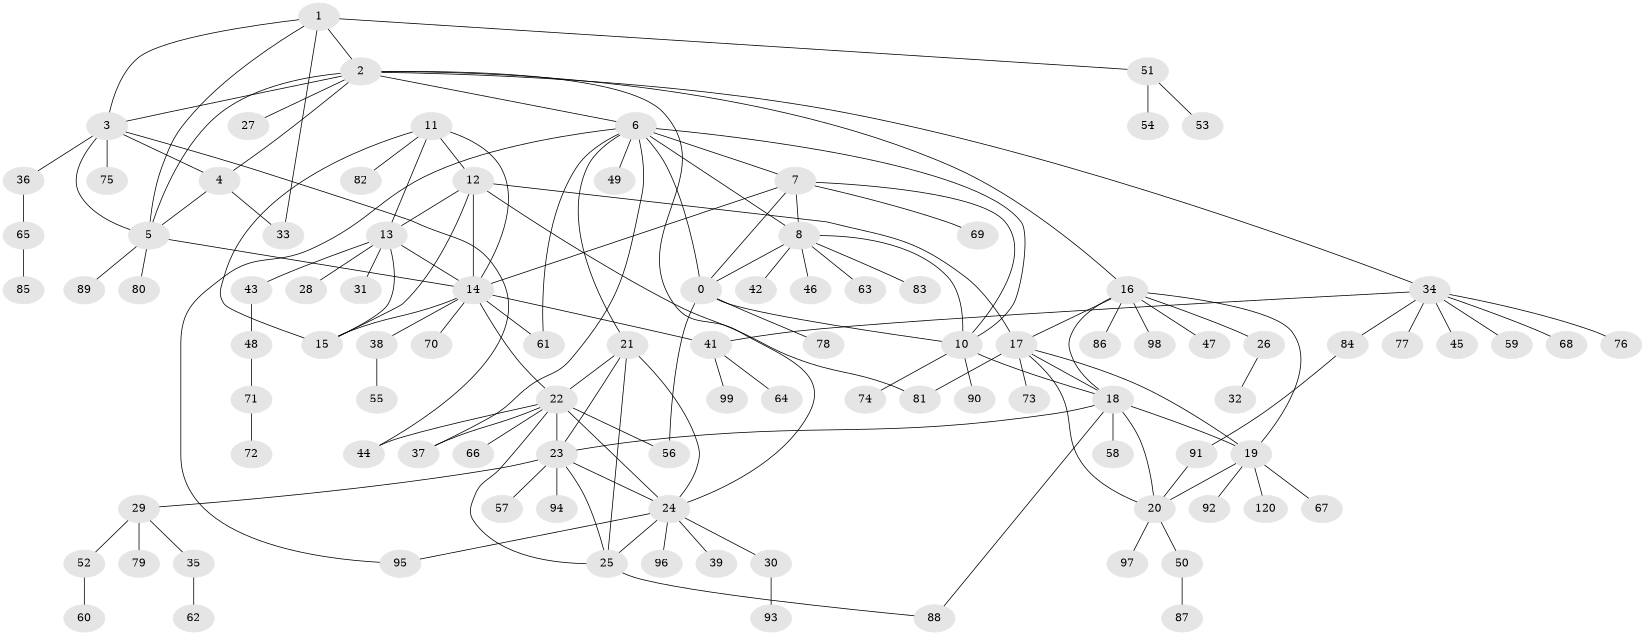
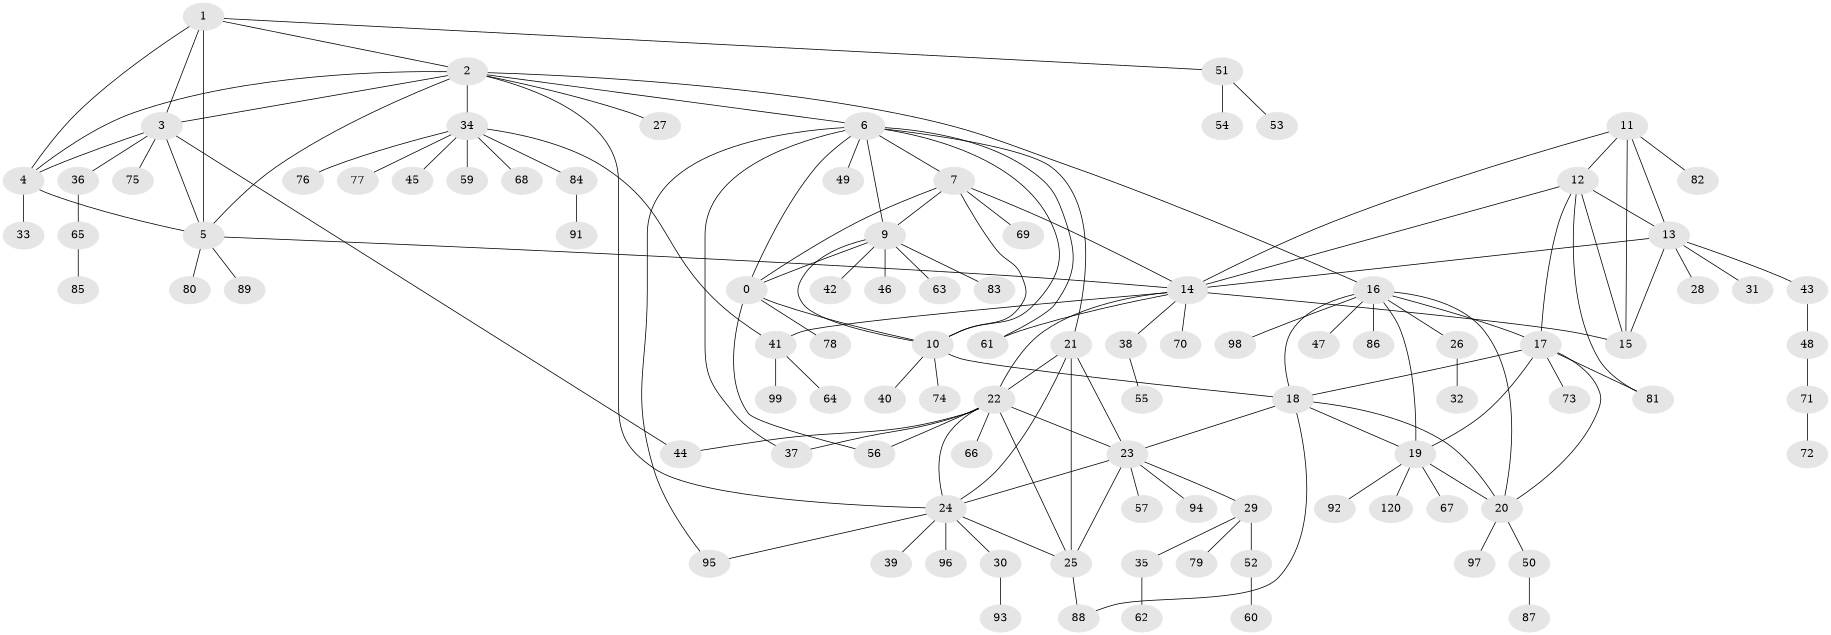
(301, 126) -> (103, 89)
(799, 236) -> (885, 236)
(975, 400) -> (885, 400)
(1113, 454) -> none
(1176, 482) -> (1501, 362)
